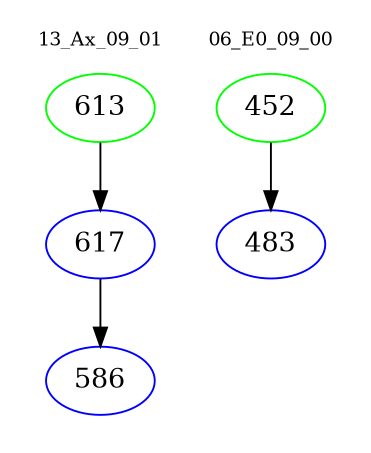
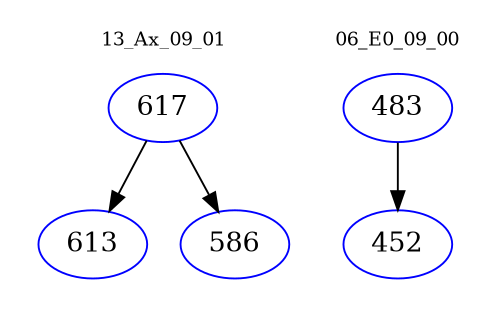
(100, 108) -> (93, 244)
(271, 108) -> (398, 244)
(100, 167) -> (133, 167)
(271, 167) -> (398, 167)
